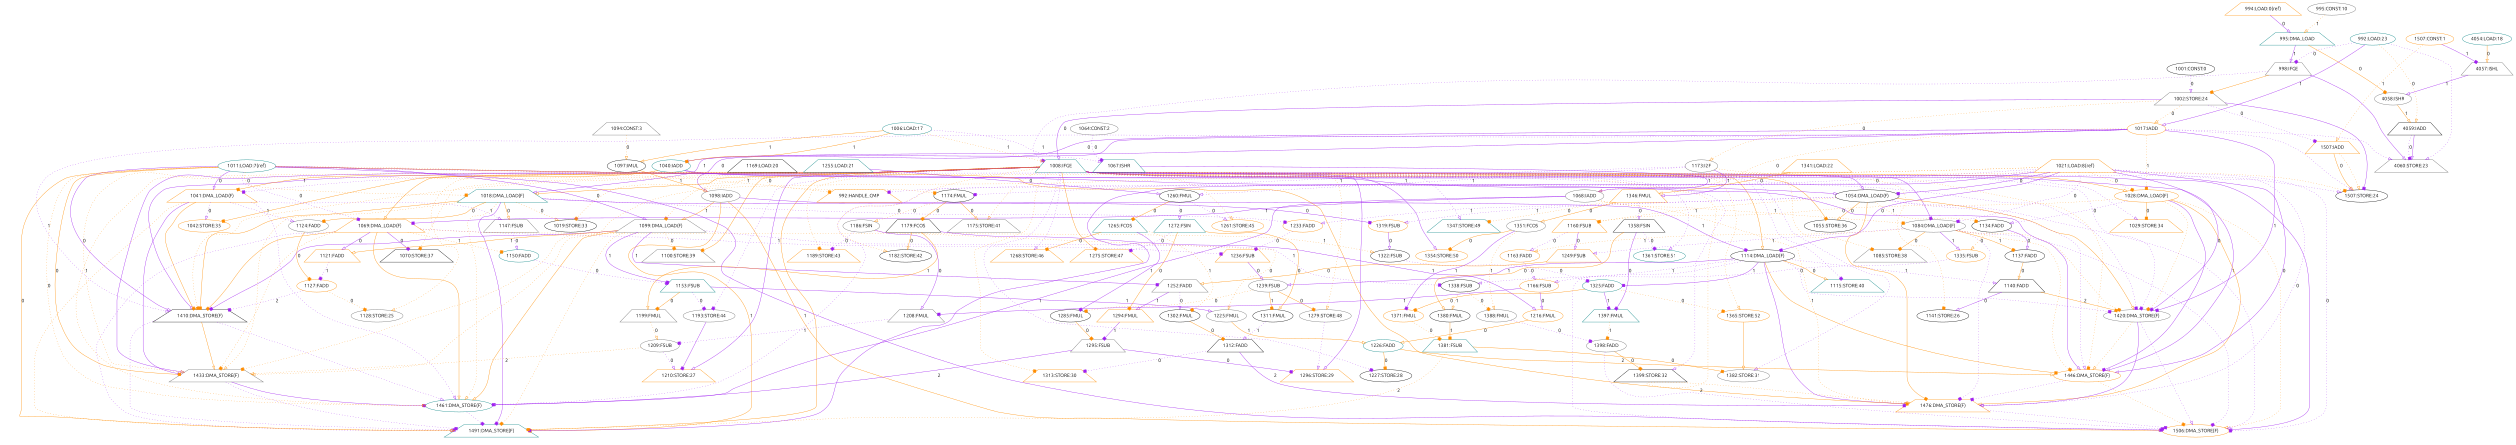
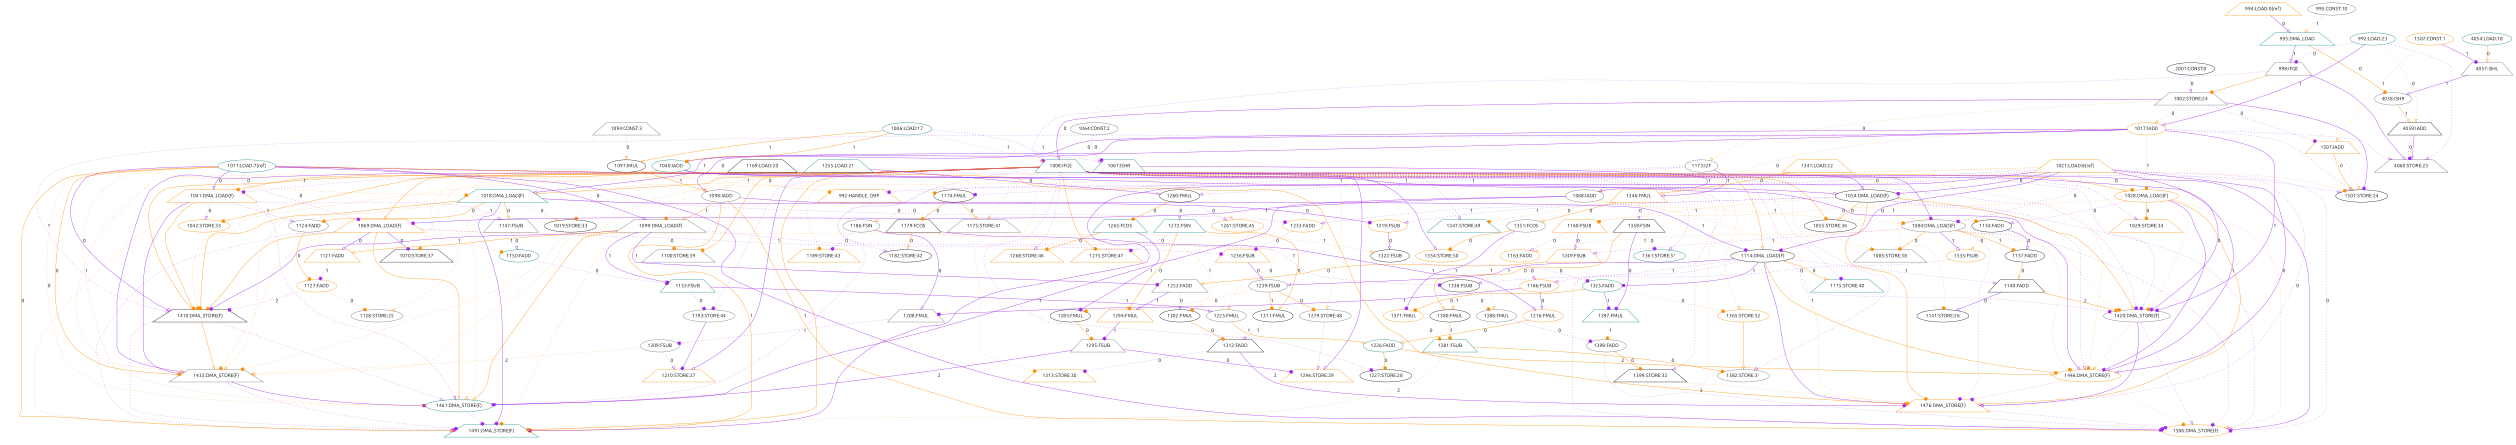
(2191, 69) -> (2191, 69)
(534, 173) -> (534, 173)
(965, 181) -> (965, 181)
(648, 316) -> none
